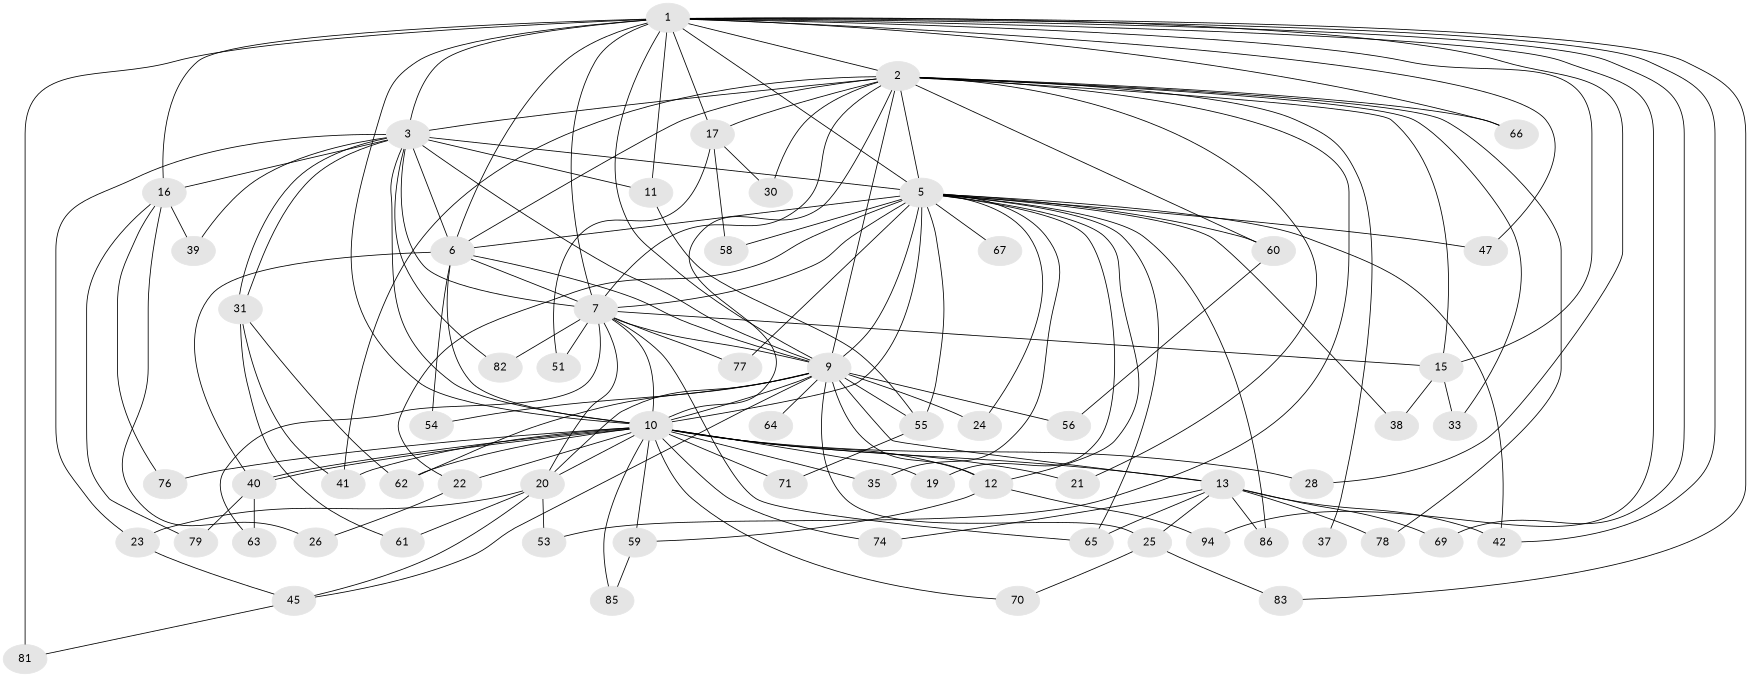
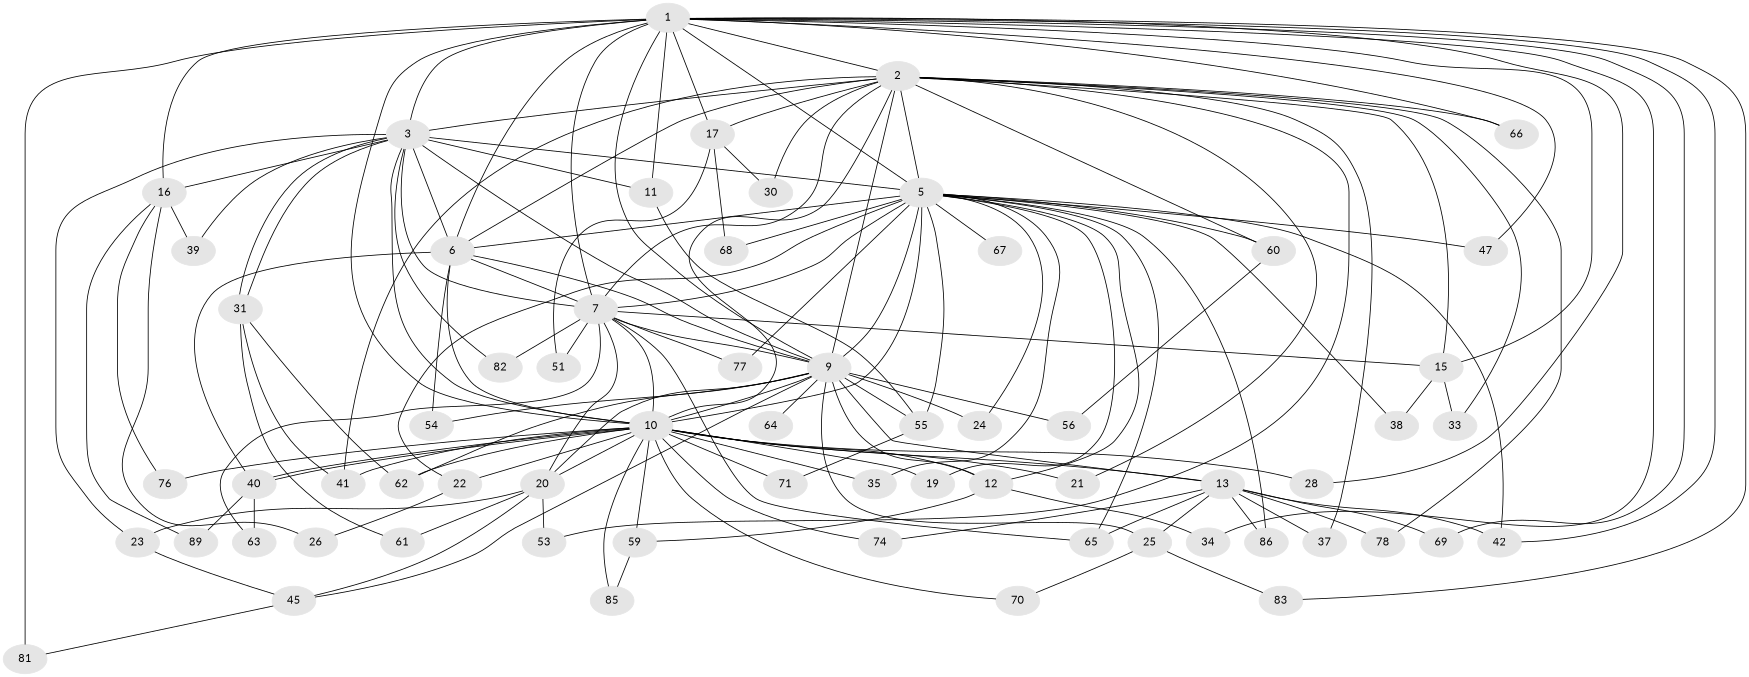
(726, 251) -> (726, 251)
none -> (1274, 513)
(196, 543) -> (196, 543)
(1208, 543) -> (1208, 543)
